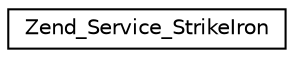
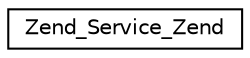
(147, 29) -> (125, 29)
